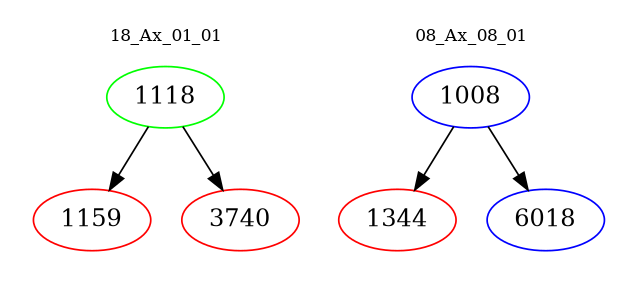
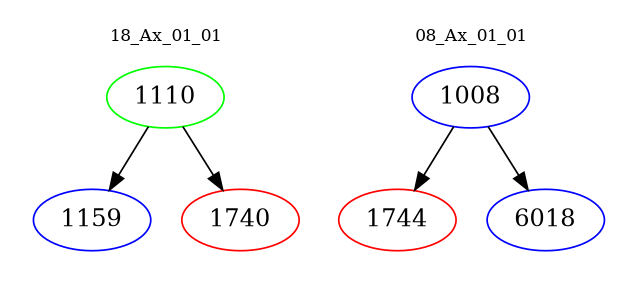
(472, 37) -> (472, 37)
(165, 97) -> (165, 97)
(92, 220) -> (92, 220)
(240, 220) -> (240, 220)
(397, 220) -> (397, 220)
